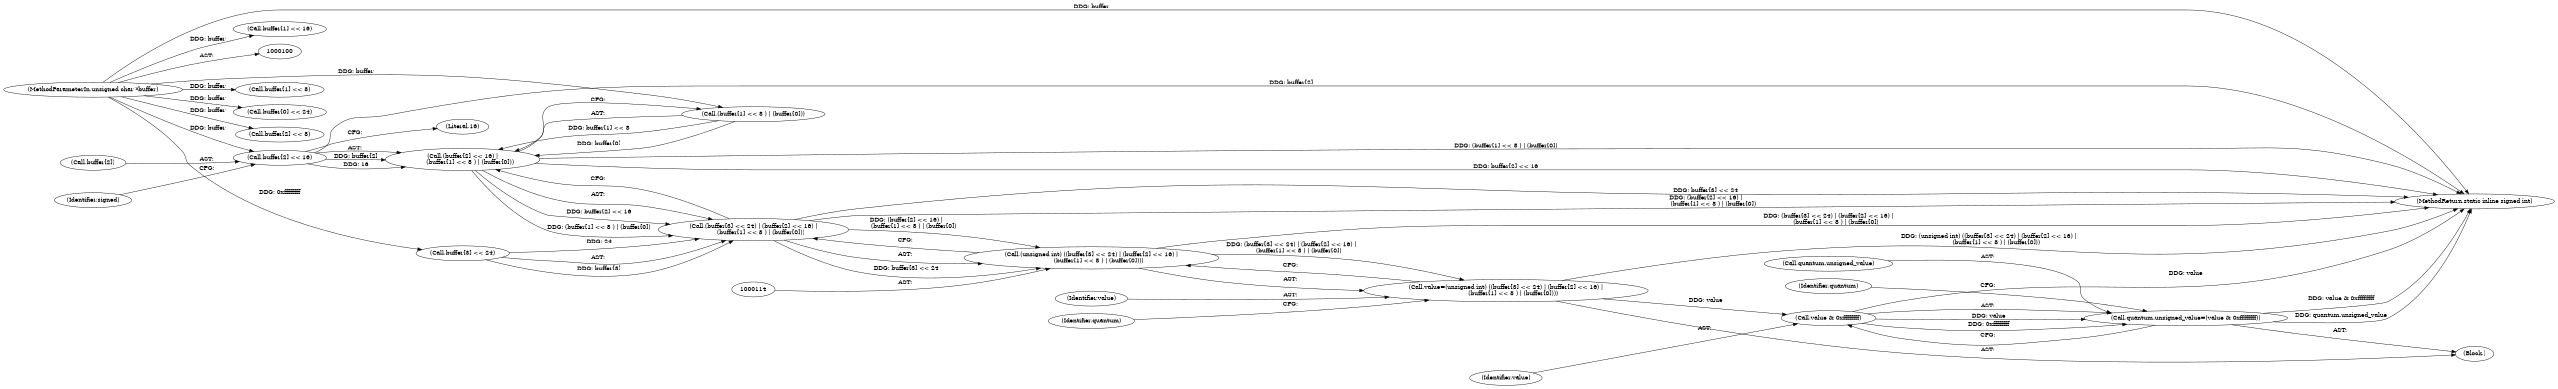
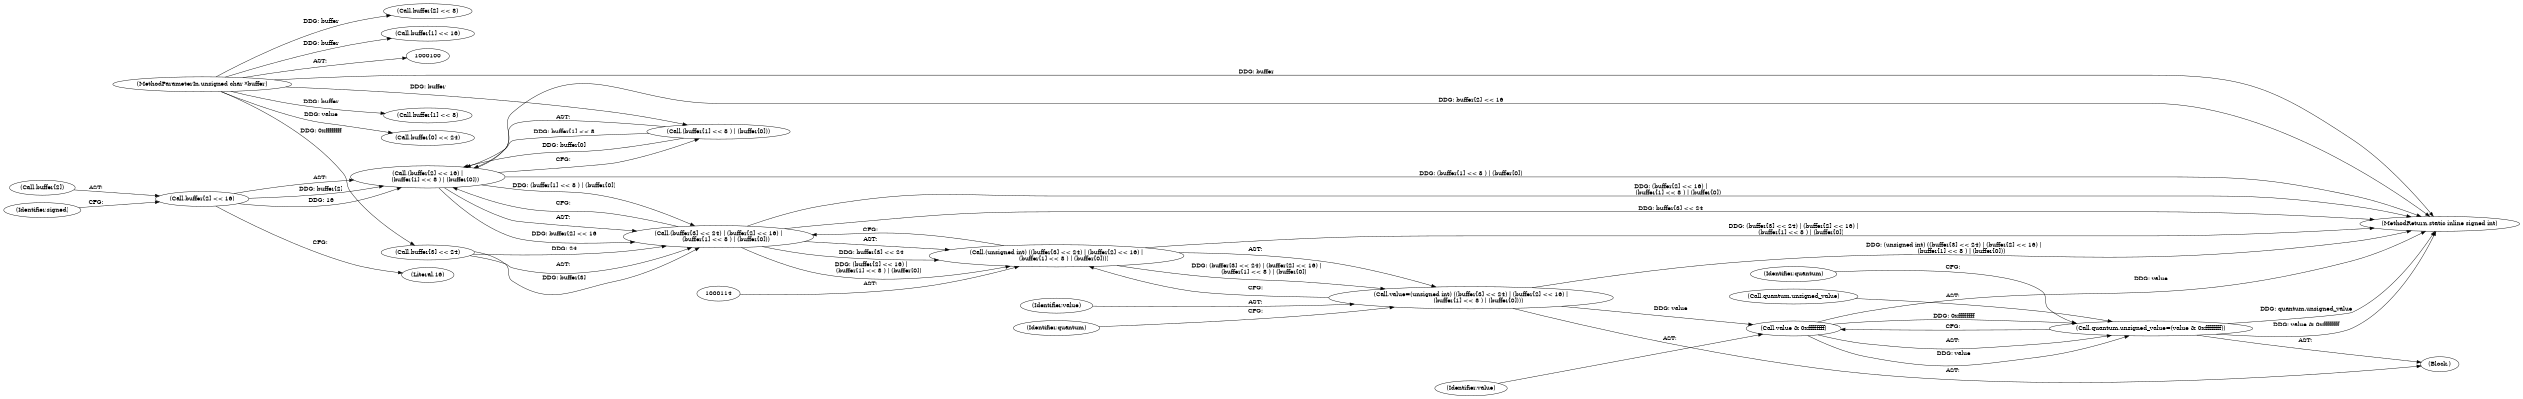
(1390, 86) -> none
(208, 99) -> (321, 115)
(179, 126) -> none
